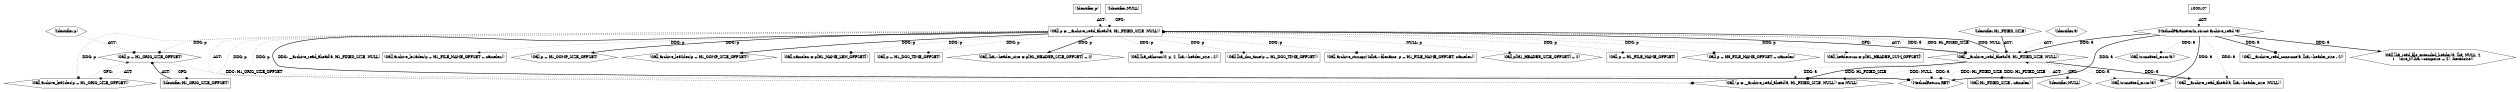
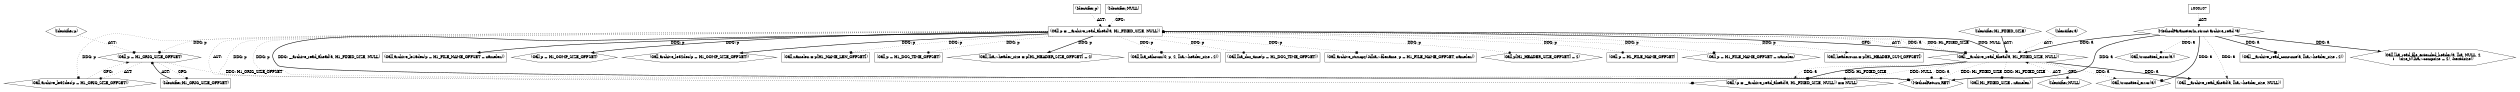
(707, 40) -> (707, 40)
(1414, 43) -> (1414, 43)
(1751, 57) -> (1751, 57)
